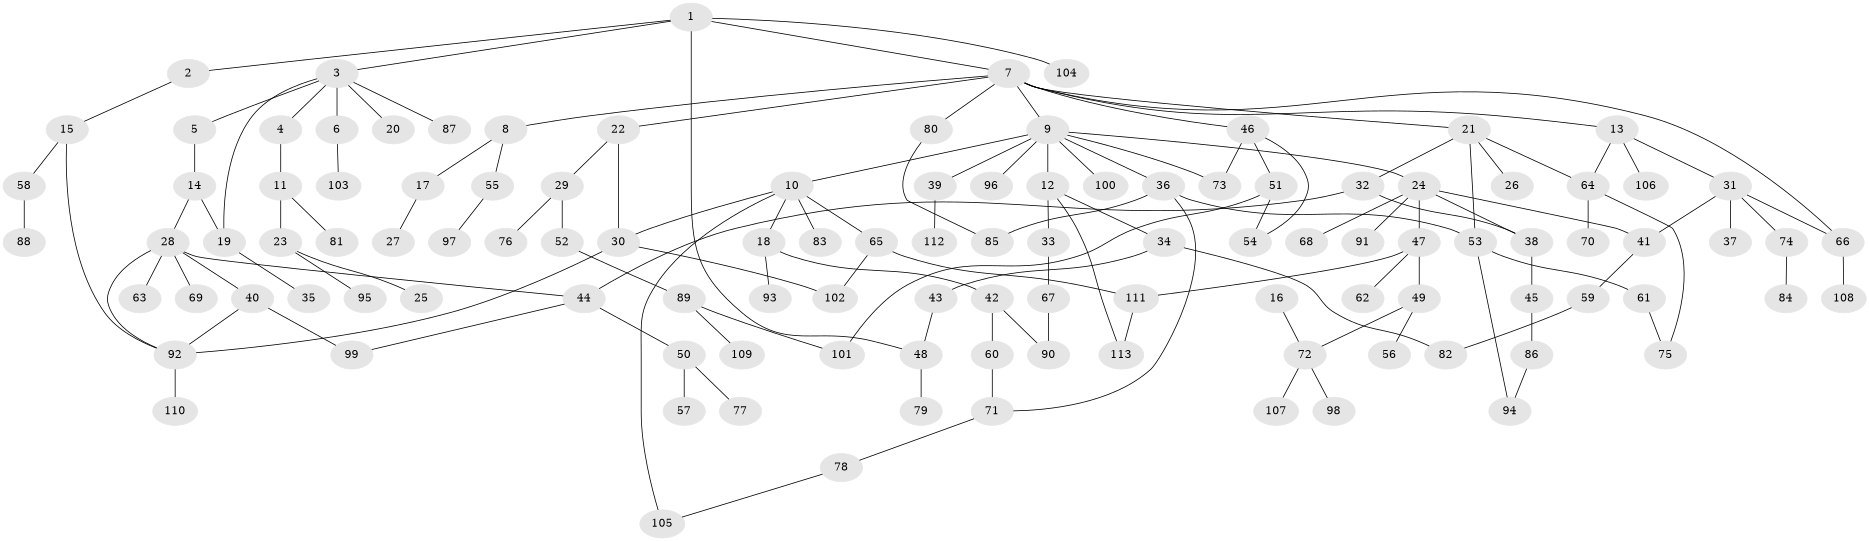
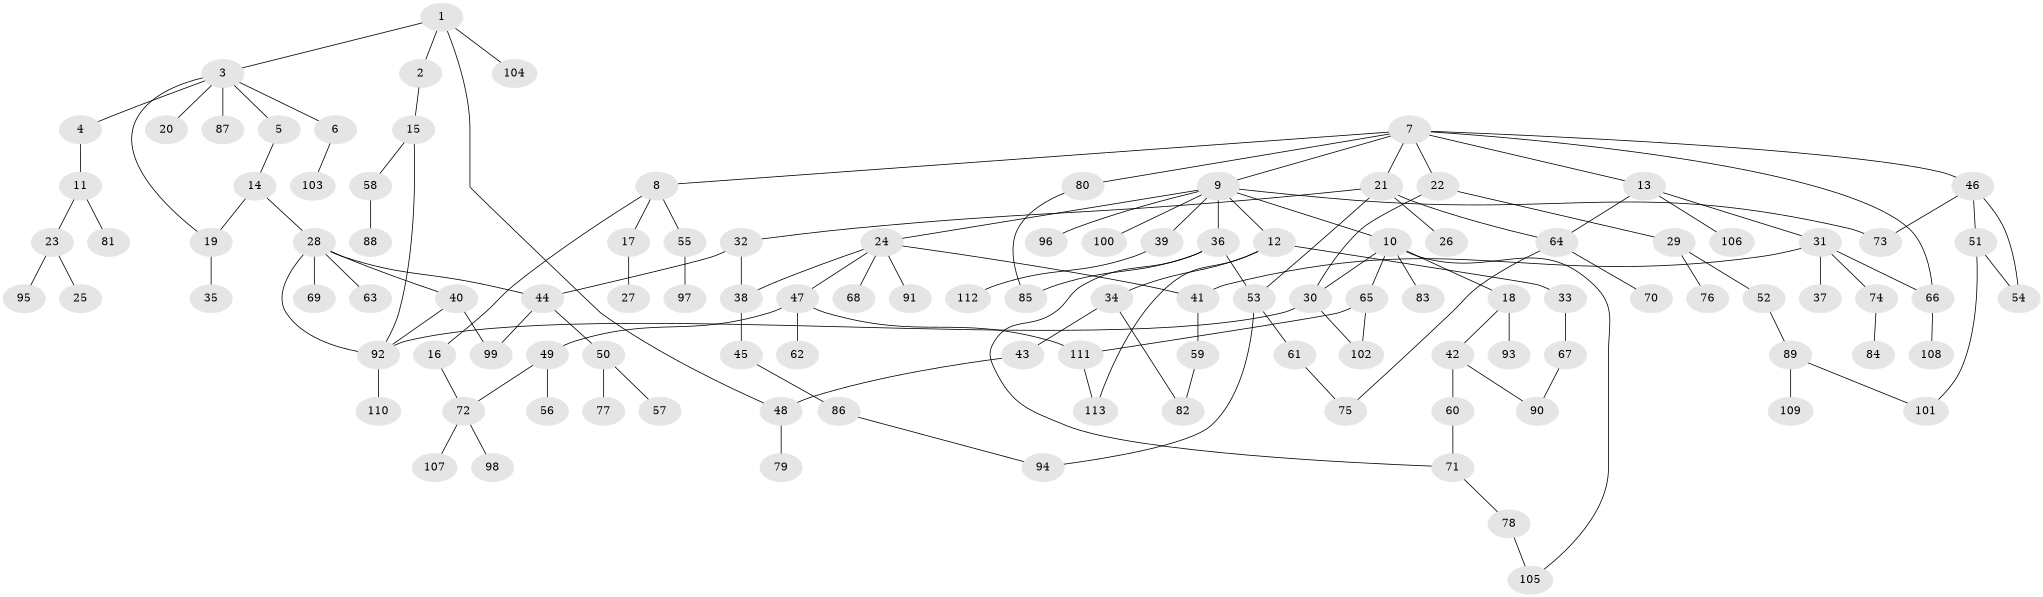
(850, 45) -> none
none -> (541, 265)
